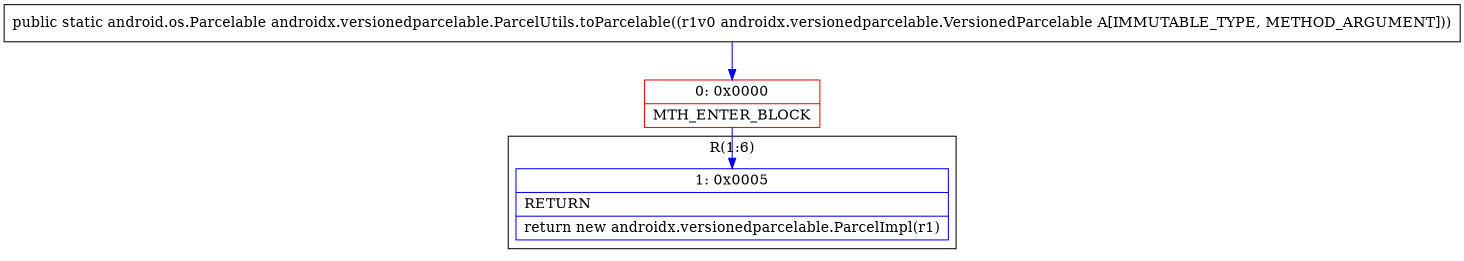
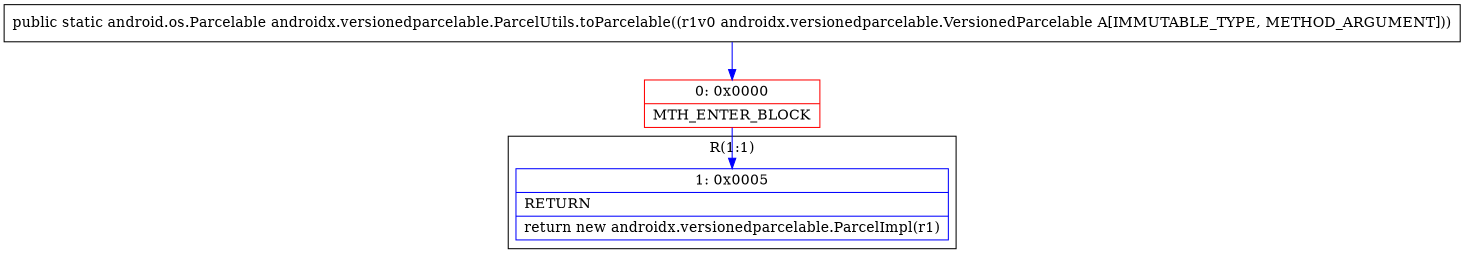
(732, 148) -> (732, 148)
